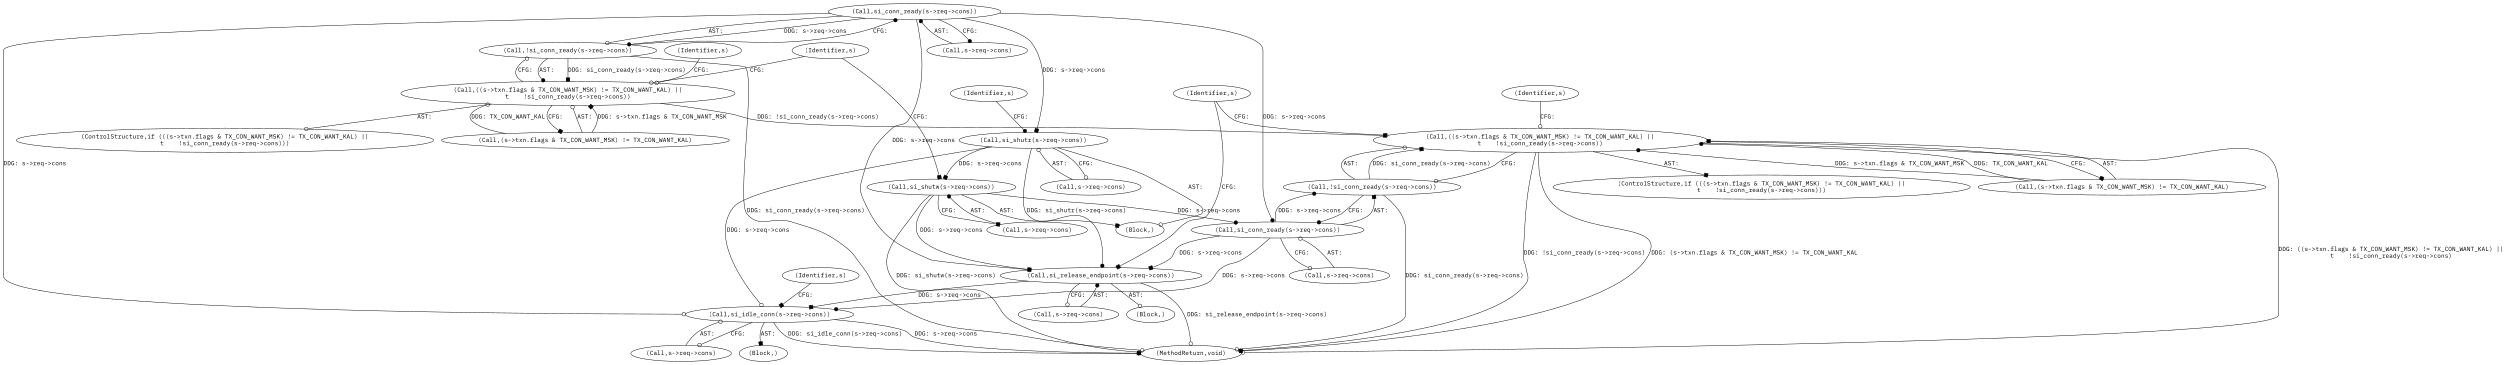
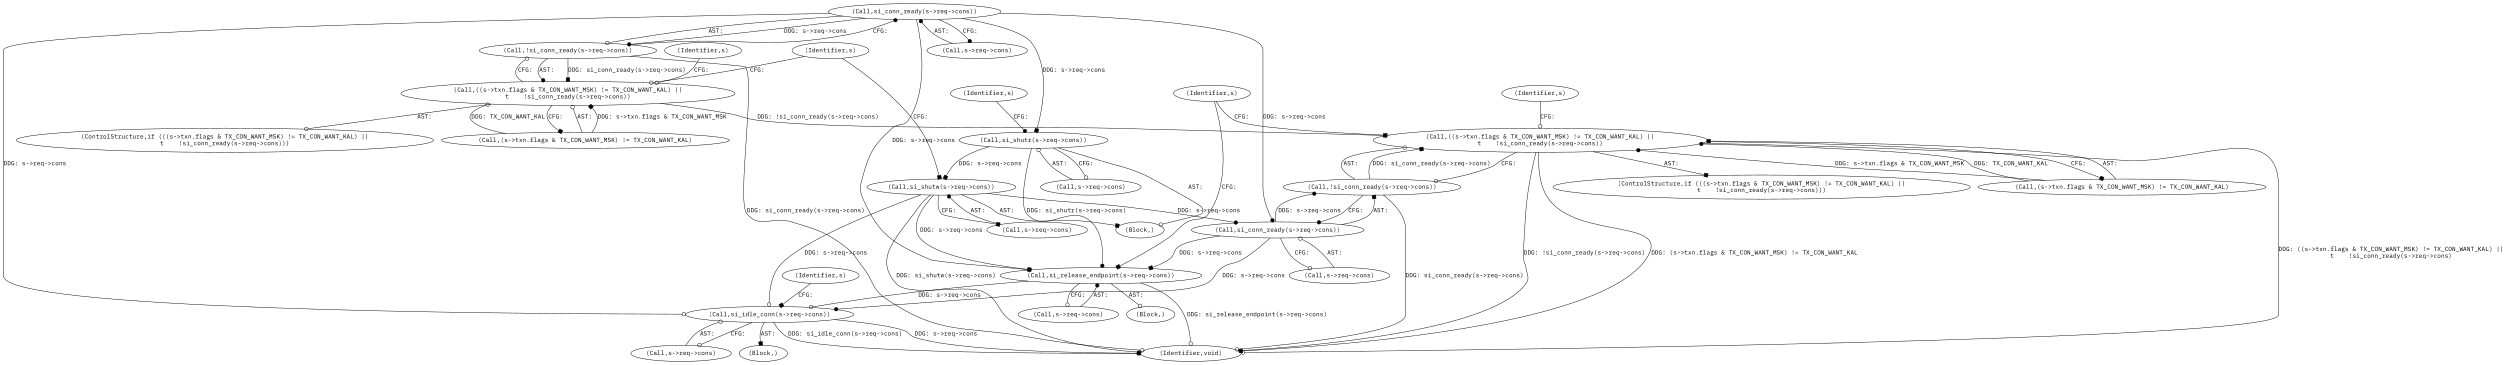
(808, 181) -> (834, 231)
(910, 293) -> (910, 293)
(1191, 353) -> (1191, 353)
